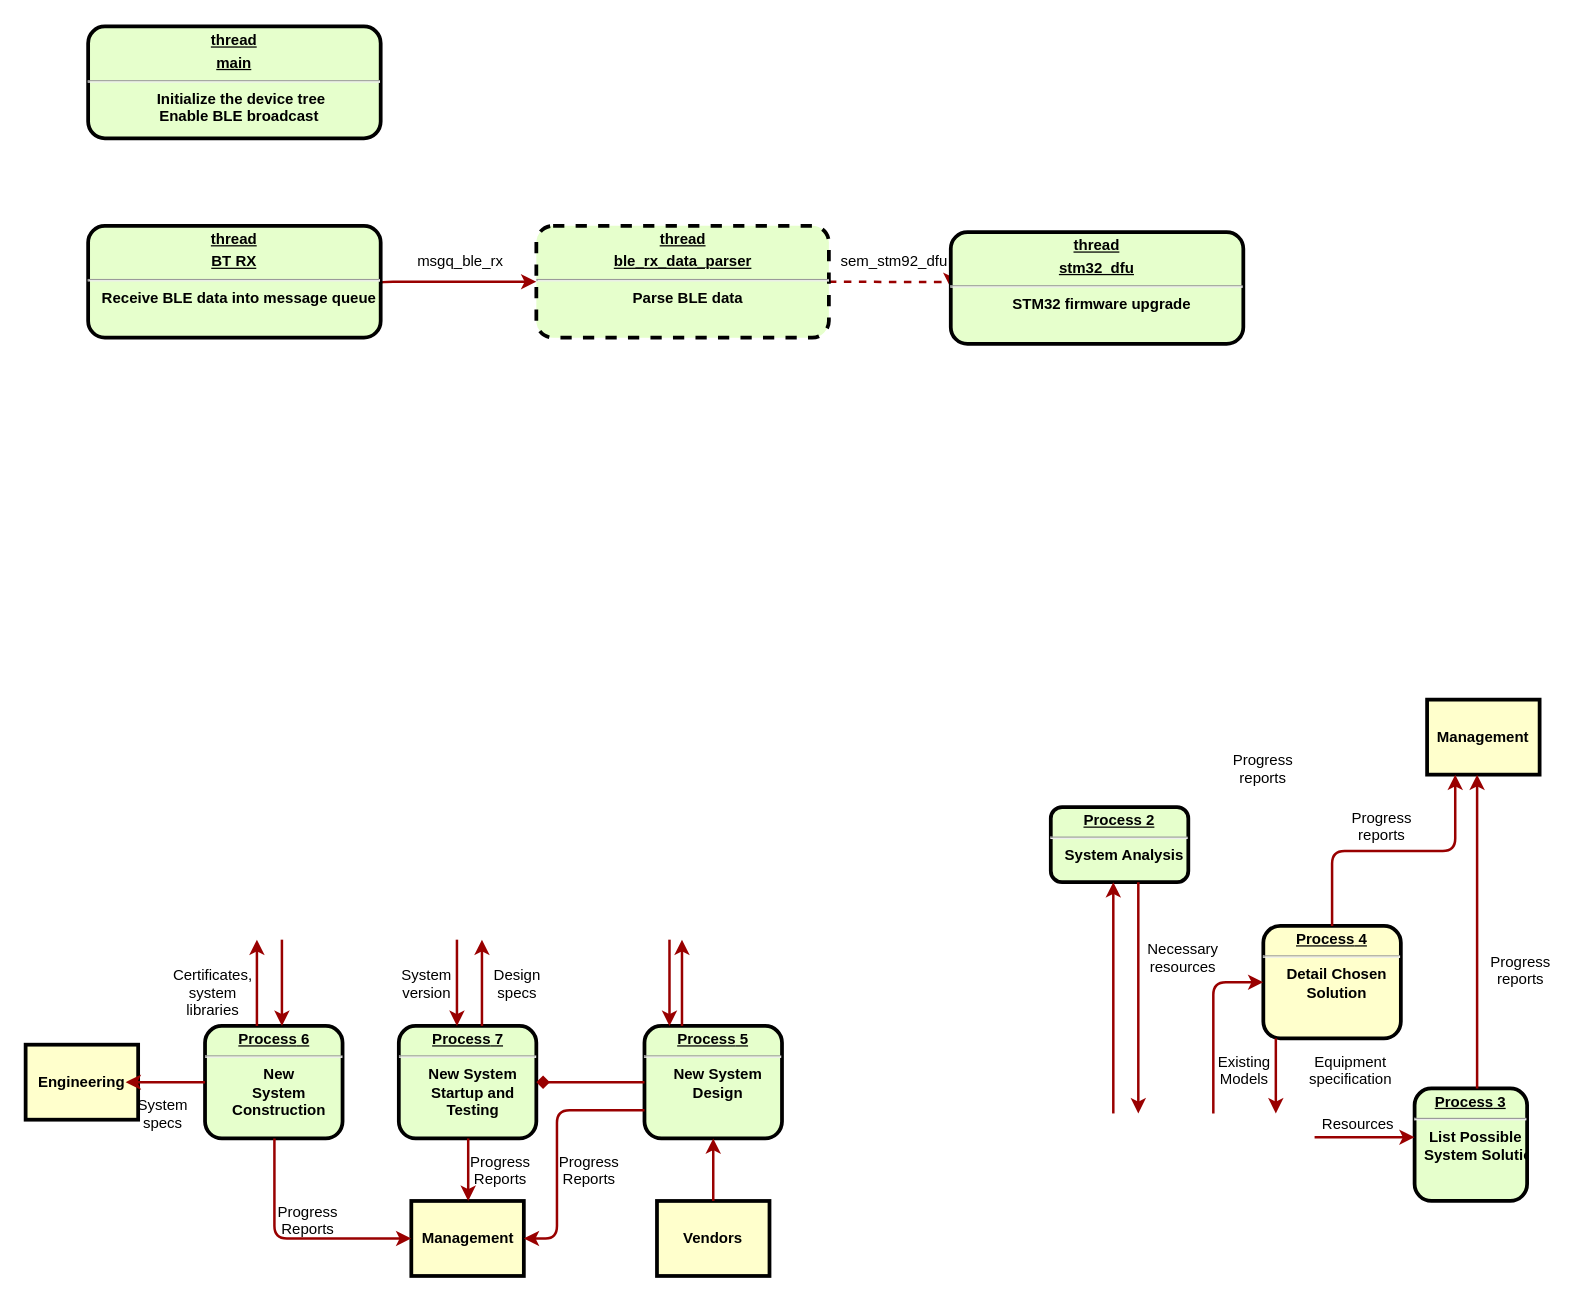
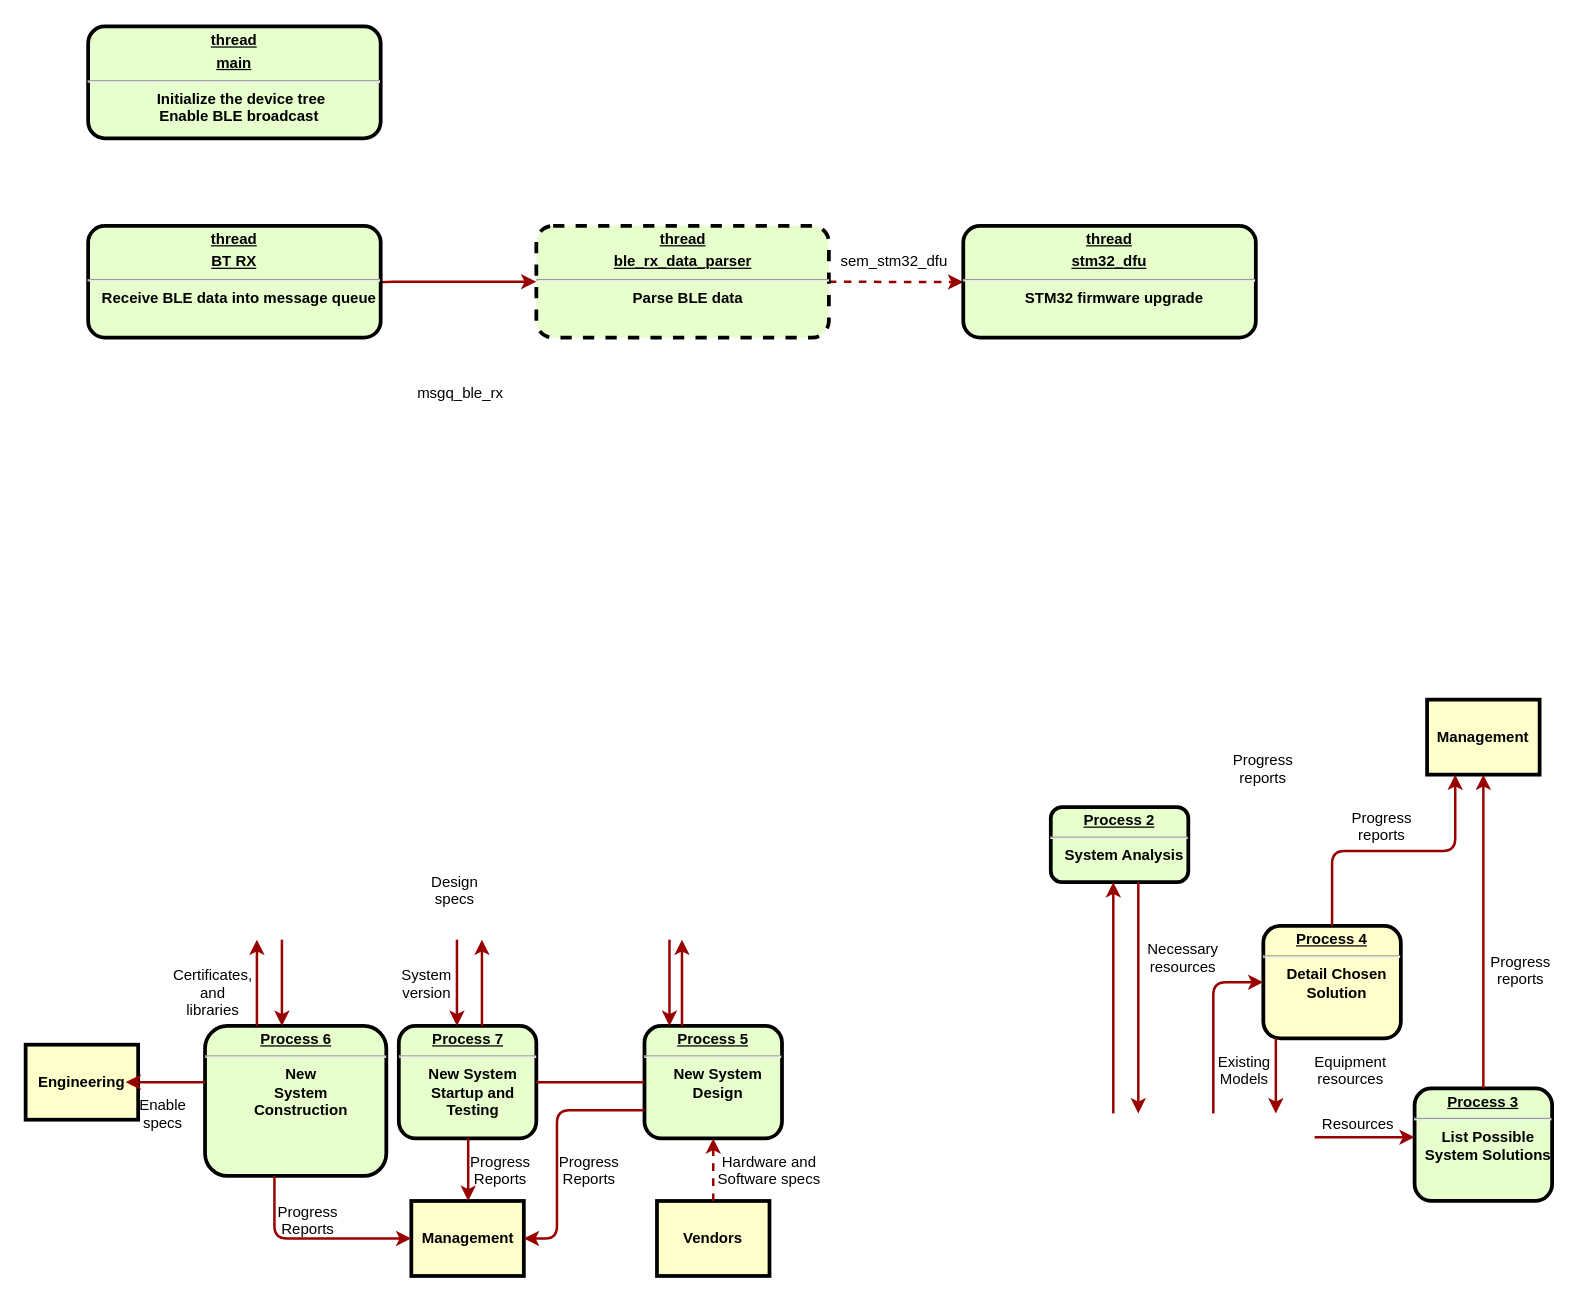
(894, 261) -> (894, 261)
(461, 263) -> (461, 394)
(1097, 288) -> (1109, 282)
(213, 975) -> (213, 975)
(518, 977) -> (455, 883)
(1350, 1061) -> (1350, 1061)
(274, 1082) -> (296, 1101)
(549, 1082) -> (543, 1082)
(163, 1105) -> (163, 1105)
(1471, 1144) -> (1483, 1144)
none -> (769, 1163)
(713, 1175) -> (713, 1175)
